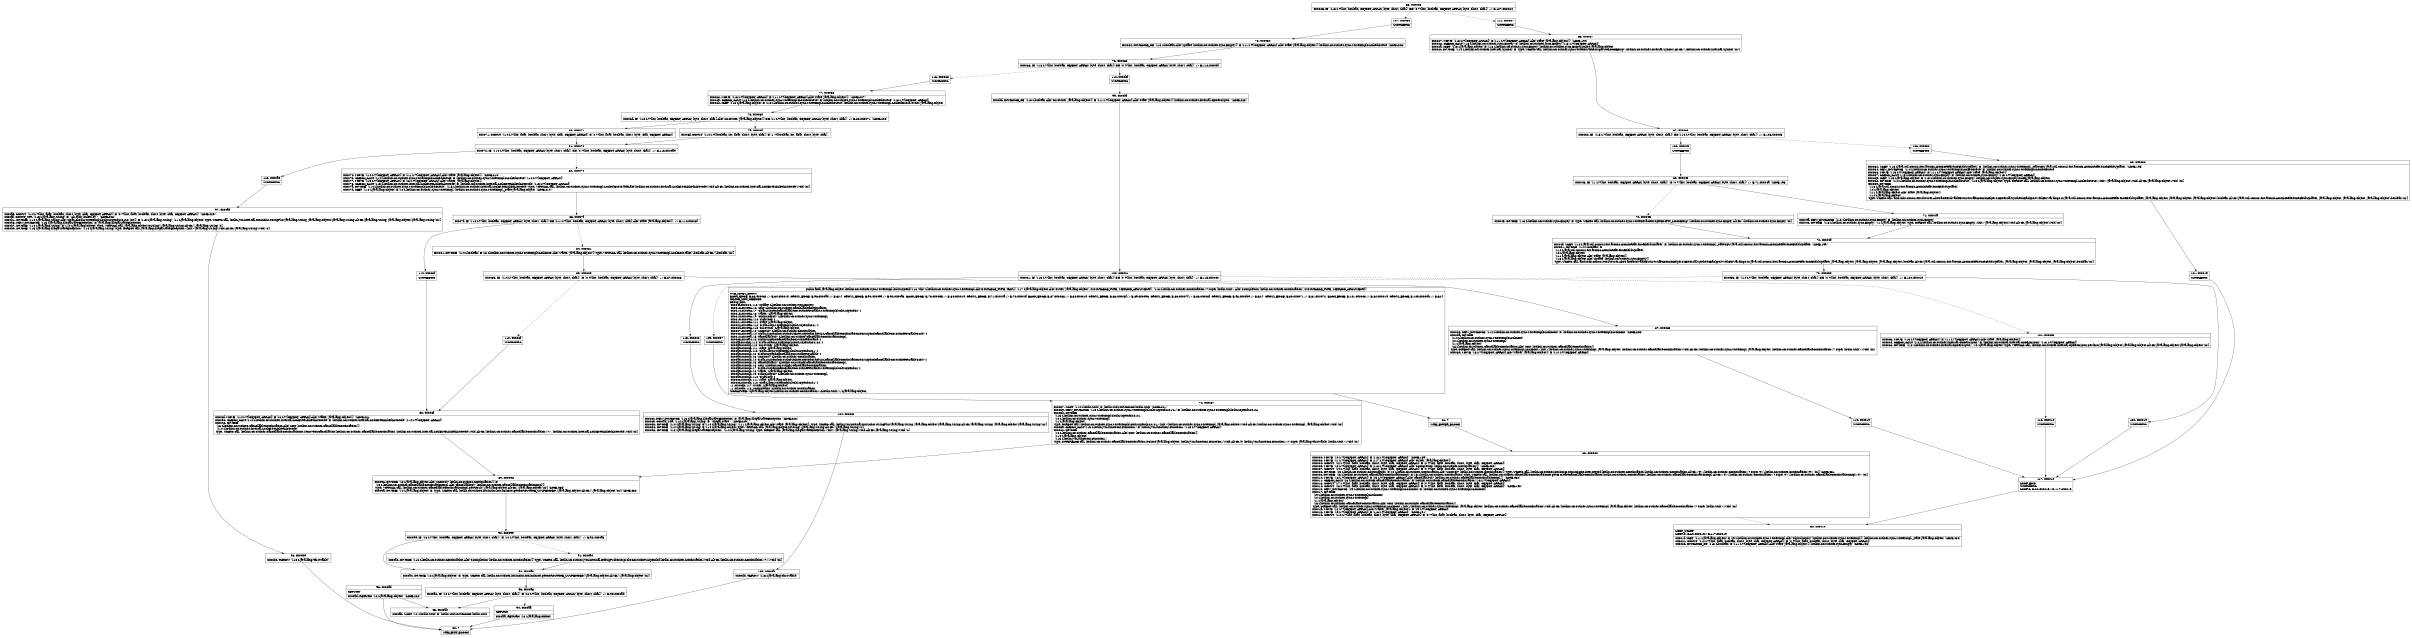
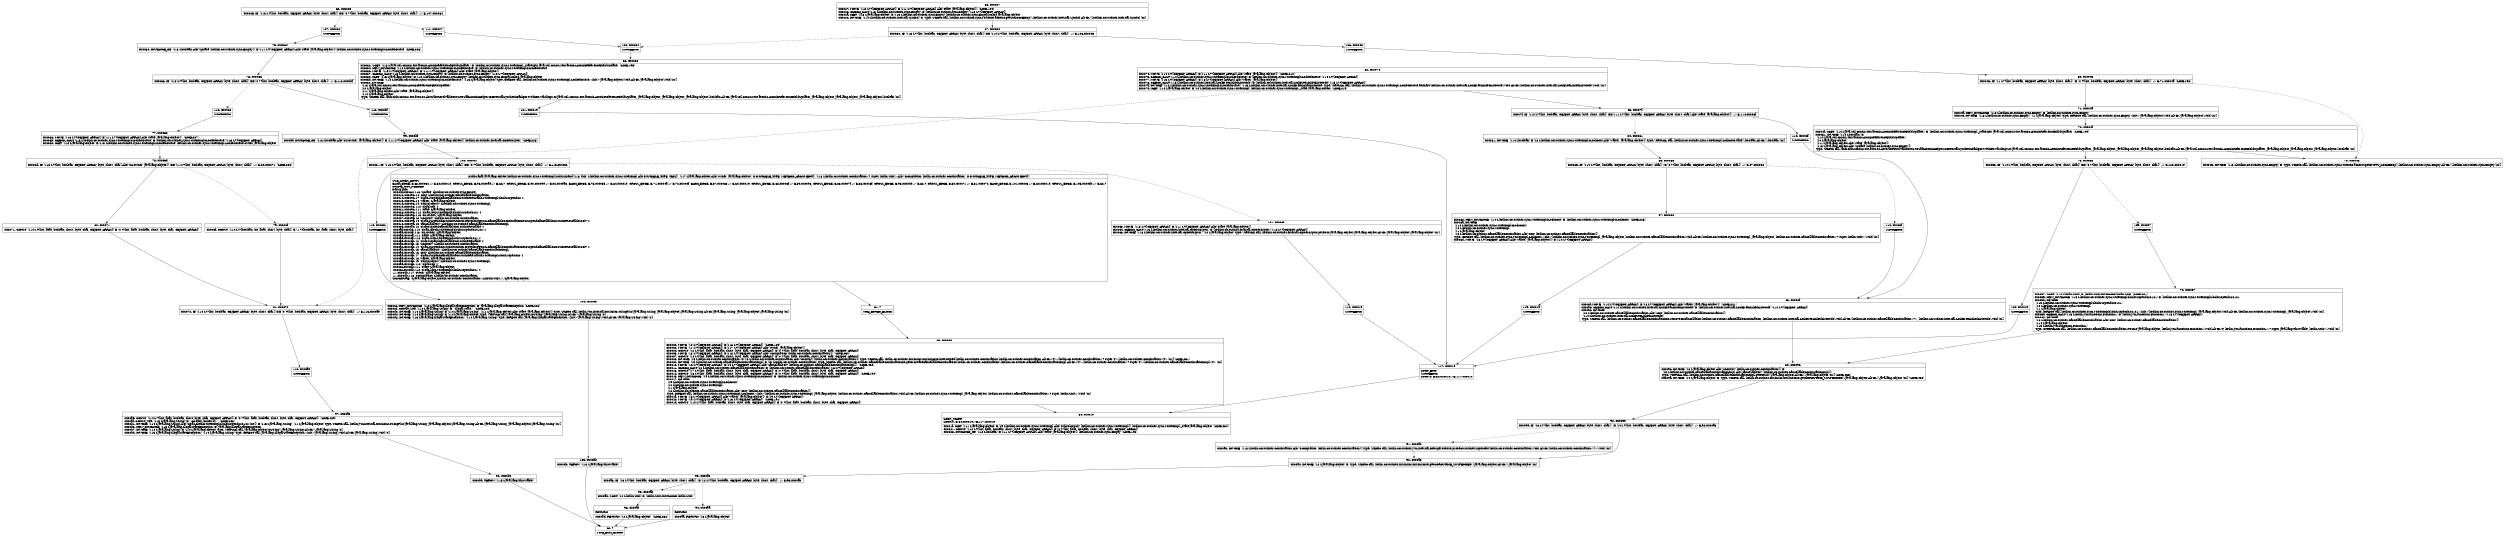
(1533, 30) -> (531, 40)
(1120, 88) -> (394, 125)
(577, 160) -> (727, 138)
(1708, 231) -> (2265, 155)
(1753, 521) -> (1045, 408)
(414, 603) -> (640, 502)
